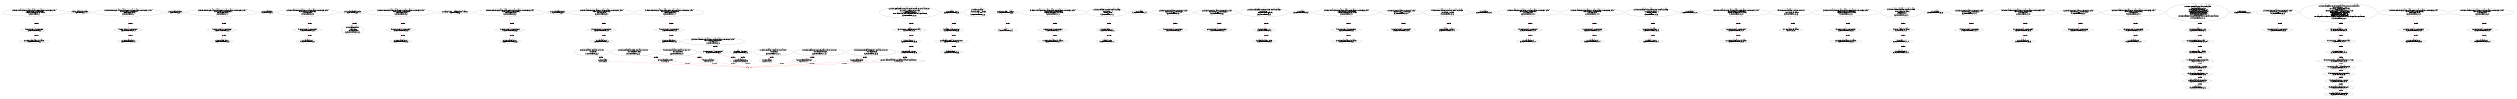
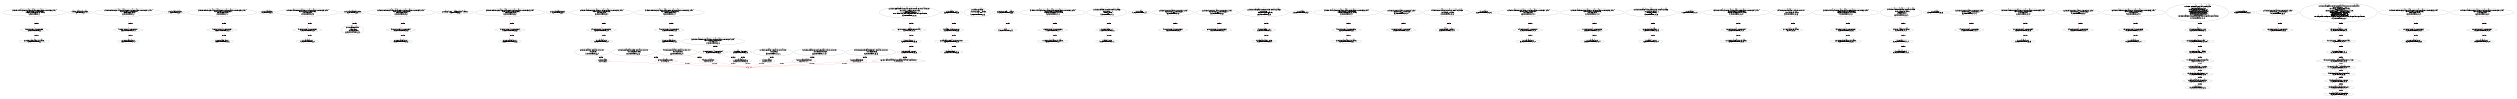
(2242, 12) -> (2242, 12)
none -> (757, 65)
